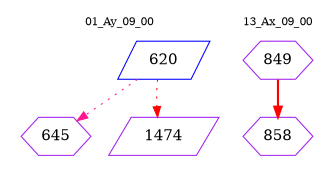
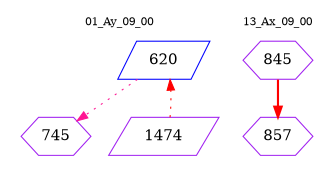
(278, 60) -> (278, 60)
(157, 93) -> (171, 104)
(56, 136) -> (56, 136)
(278, 136) -> (278, 136)
